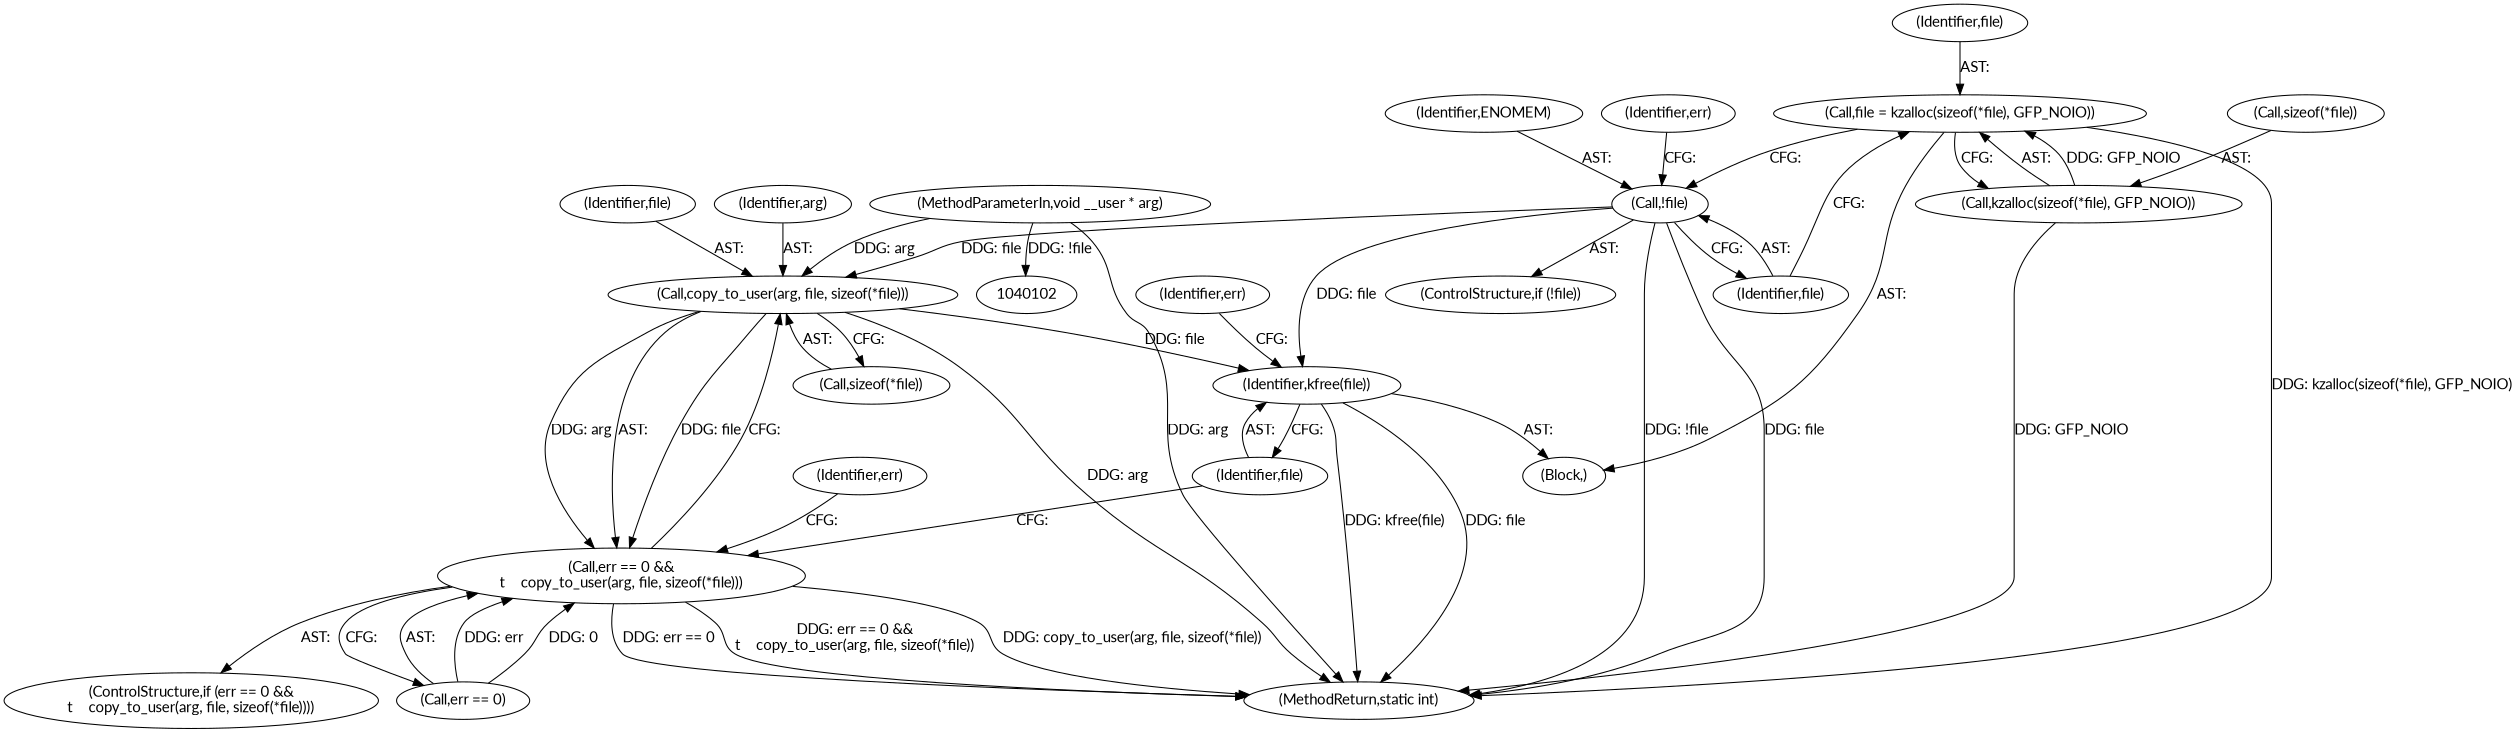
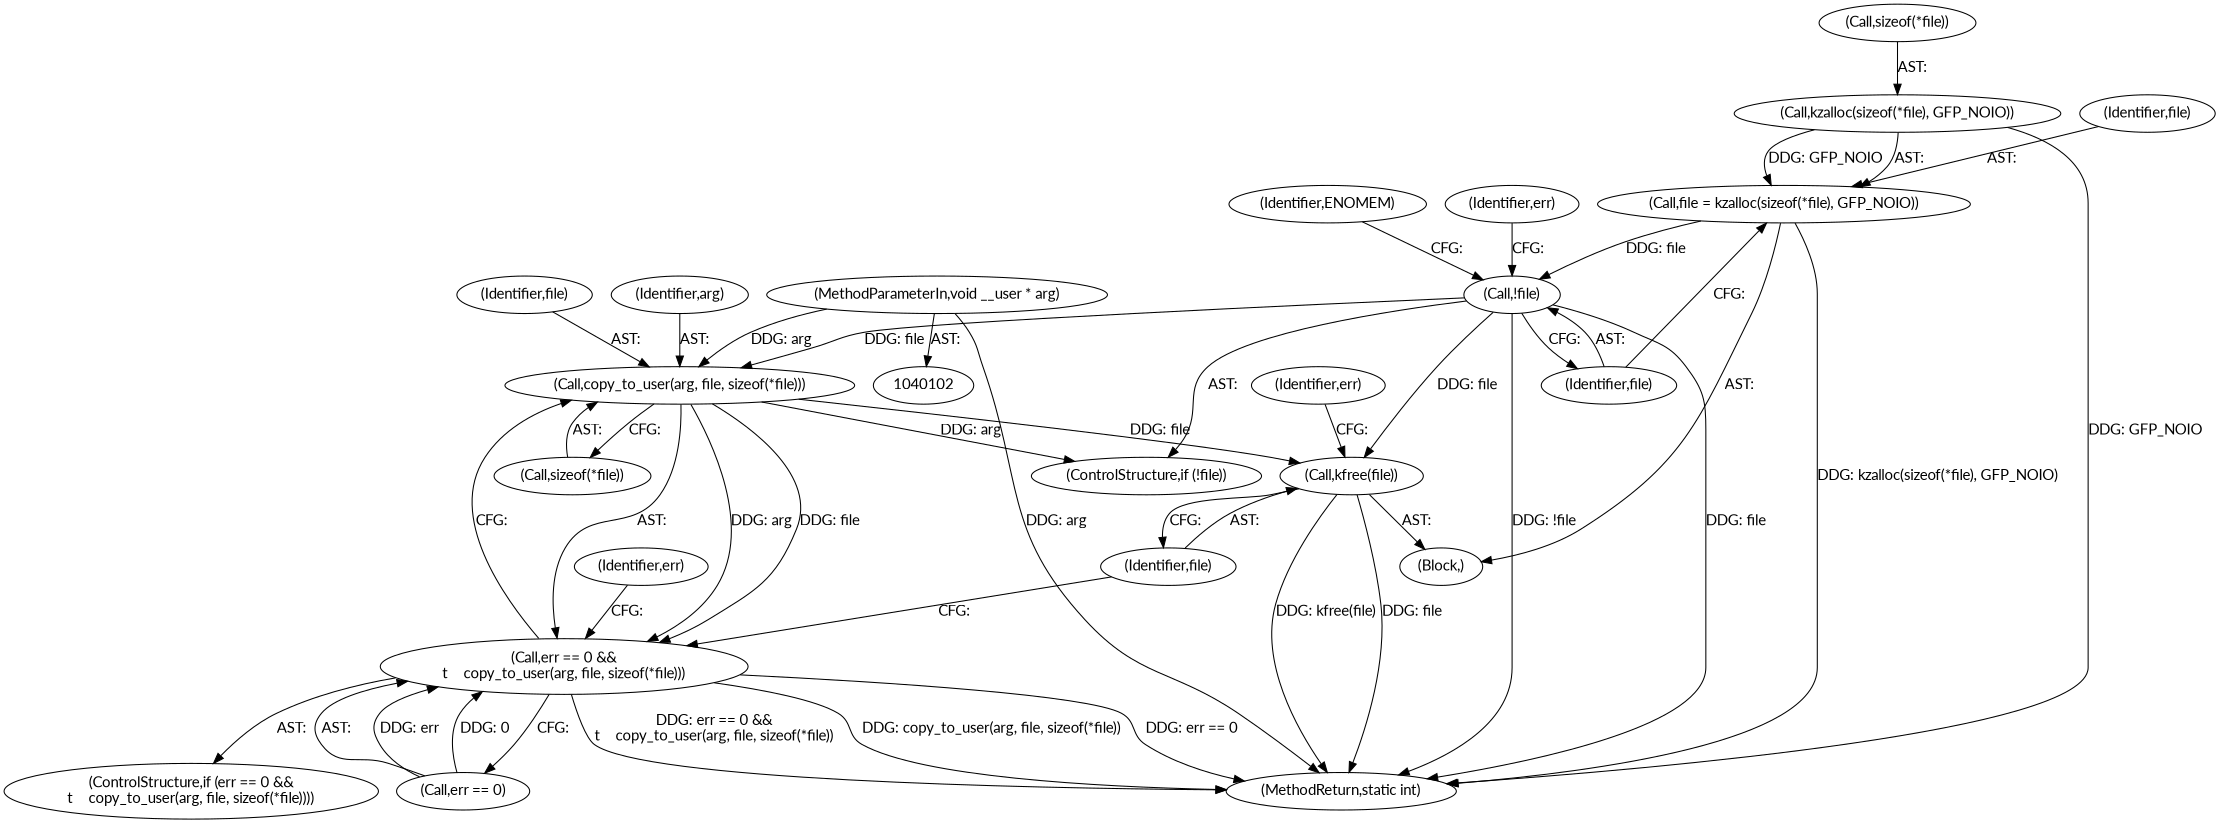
(1599, 159) -> (1449, 249)
(1788, 159) -> (1656, 249)
(1958, 162) -> none
(1060, 249) -> (948, 340)
(1307, 385) -> (1352, 476)
(1083, 491) -> (913, 431)
